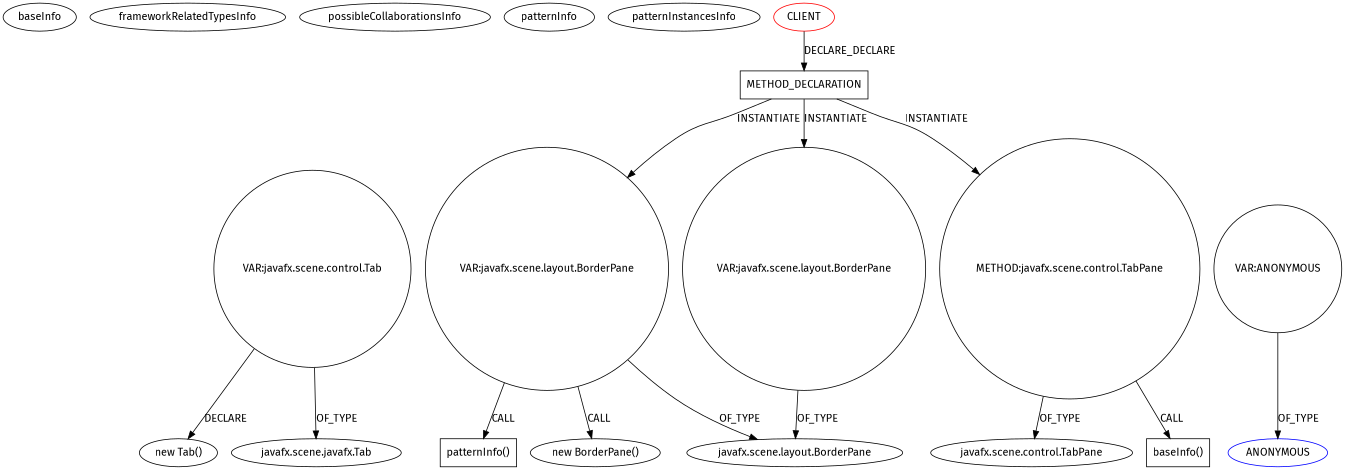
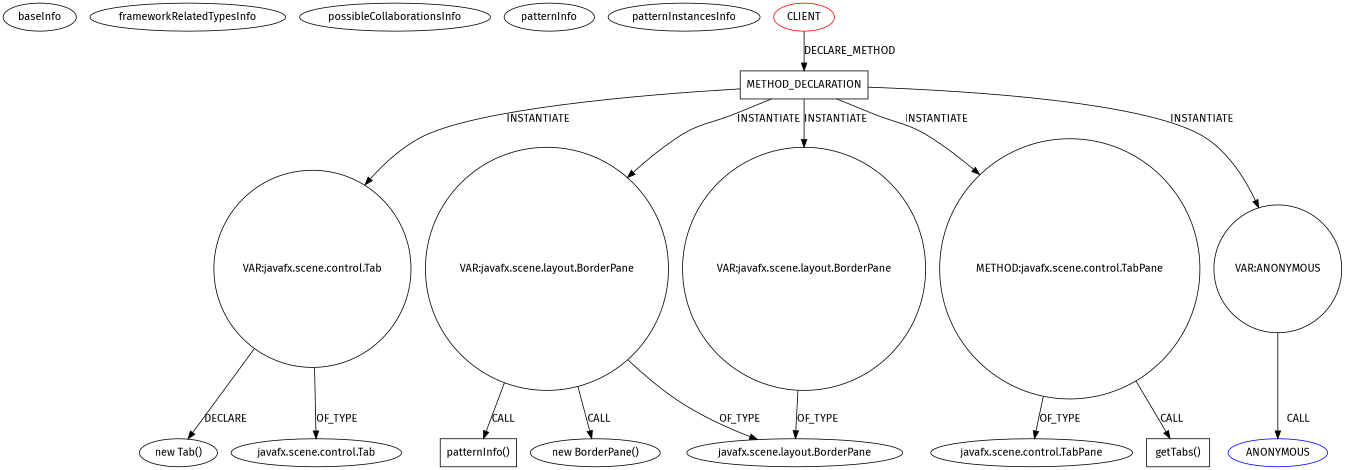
(850, 51) -> (850, 51)
none -> (1080, 104)
none -> (546, 107)
(1298, 419) -> (1298, 419)
(316, 453) -> (316, 453)
(1178, 453) -> (1178, 453)
